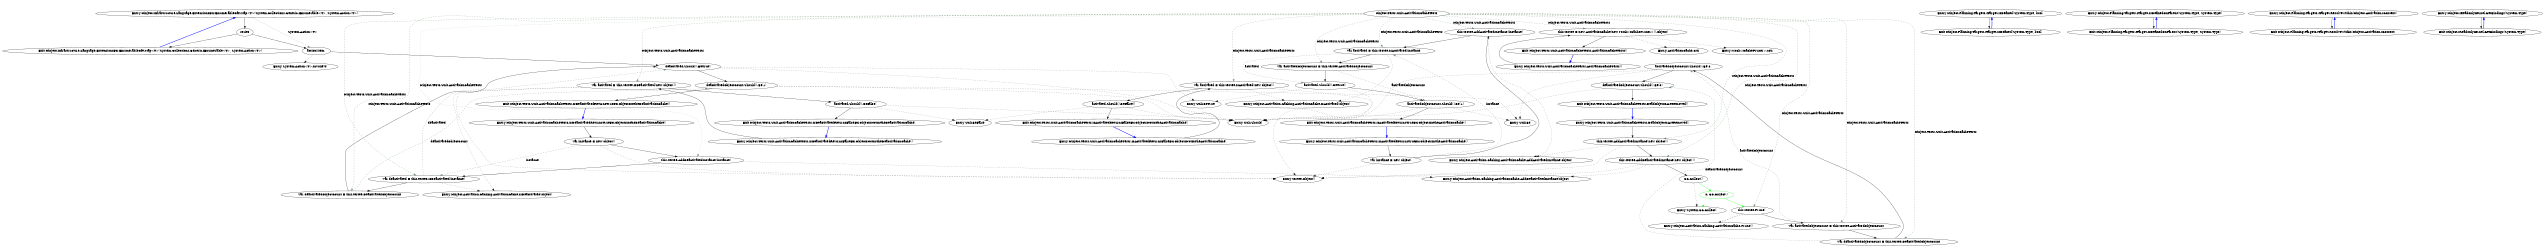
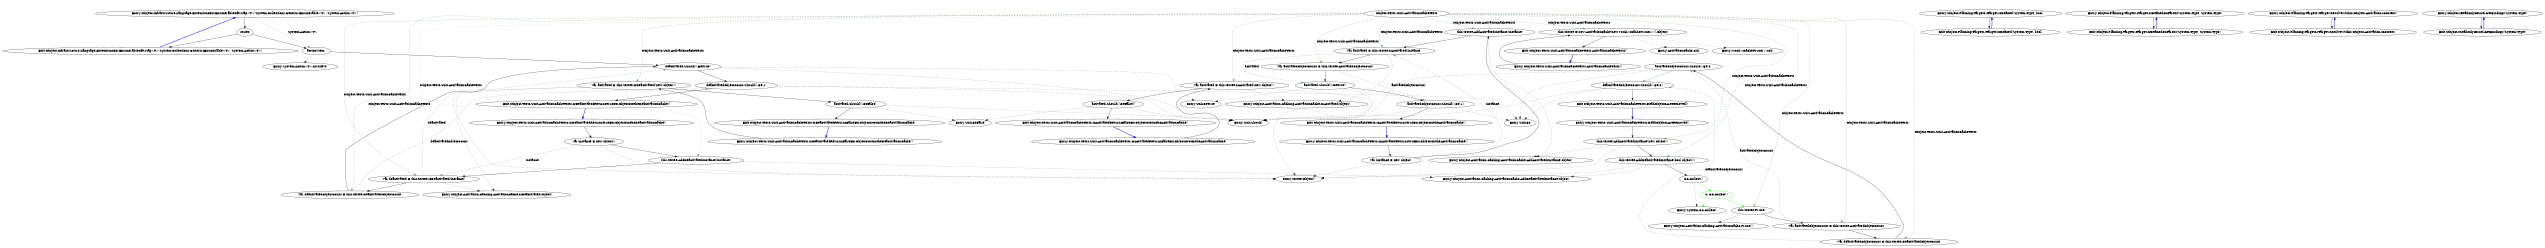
(1659, 76) -> (1659, 76)
none -> (1564, 98)
(1657, 160) -> (1657, 160)
